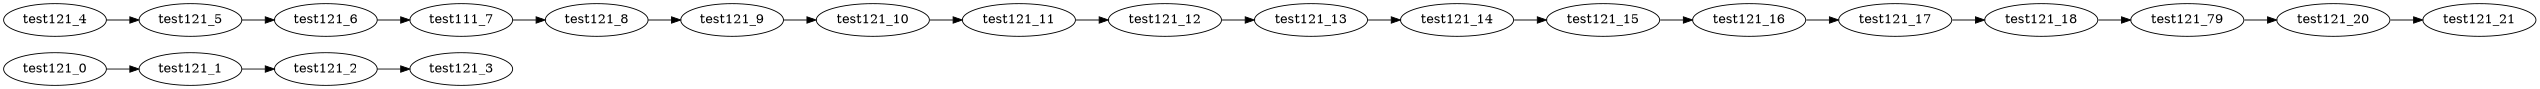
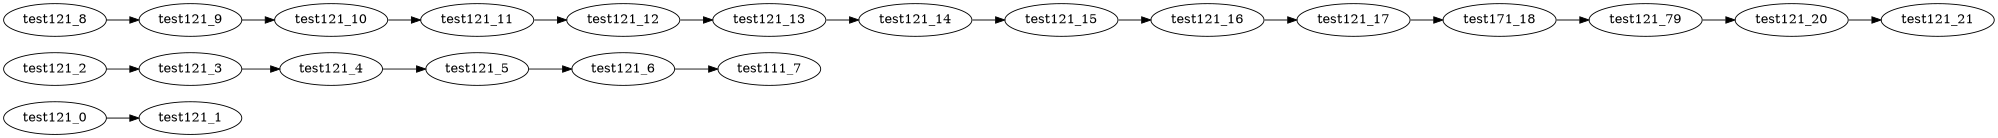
(524, 20) -> none
(2041, 20) -> (1500, 20)
(254, 69) -> none
none -> (256, 69)
